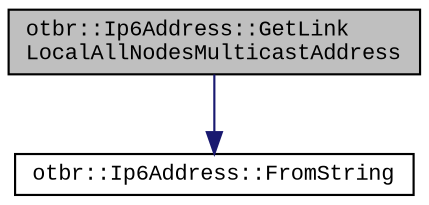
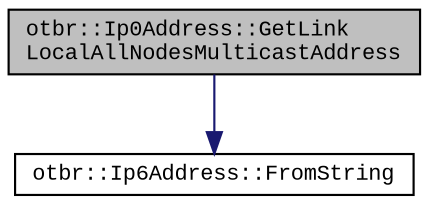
(214, 42) -> (214, 42)
